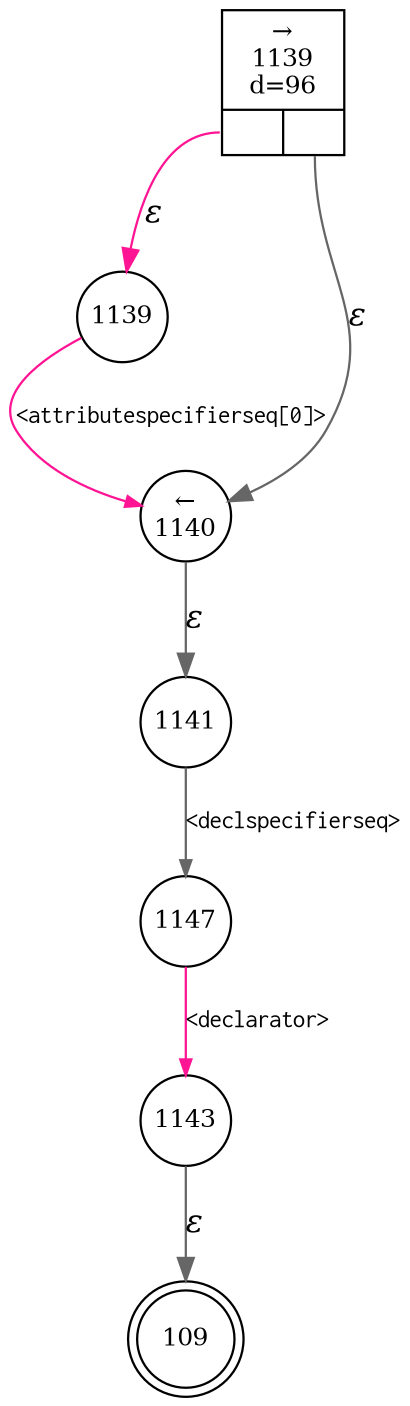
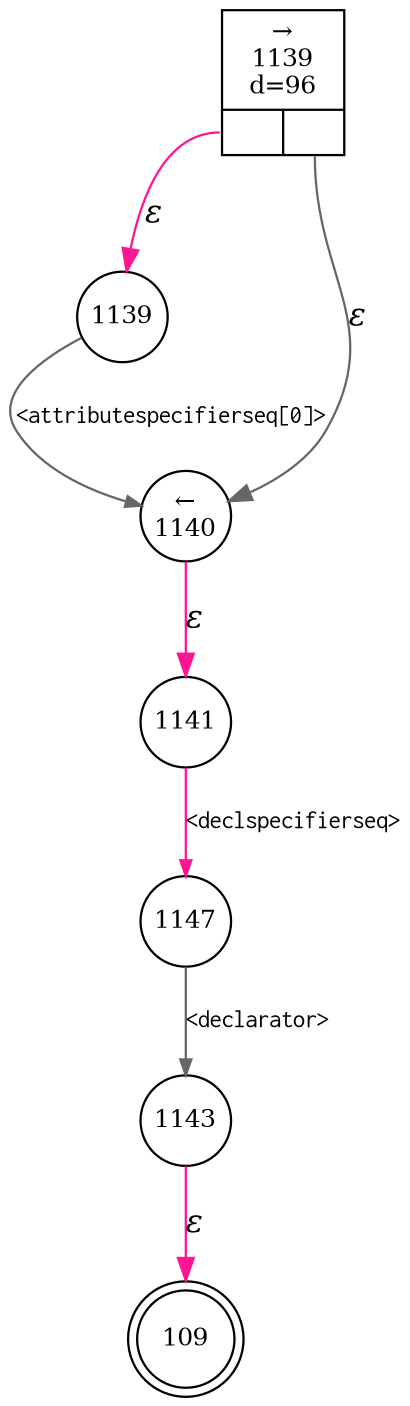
(18, 433) -> (18, 433)
(186, 608) -> (186, 608)
(186, 814) -> (186, 814)
(186, 1013) -> (186, 1013)
(186, 1212) -> (186, 1212)
